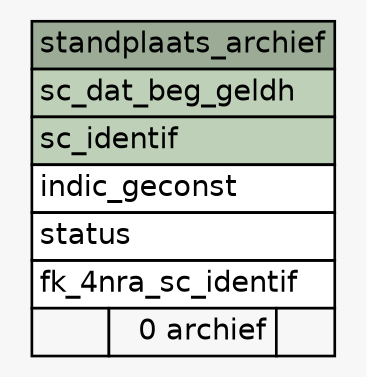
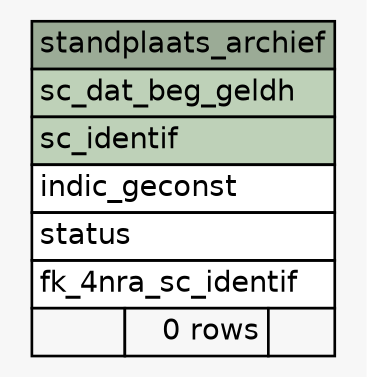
(203, 331) -> (211, 331)
